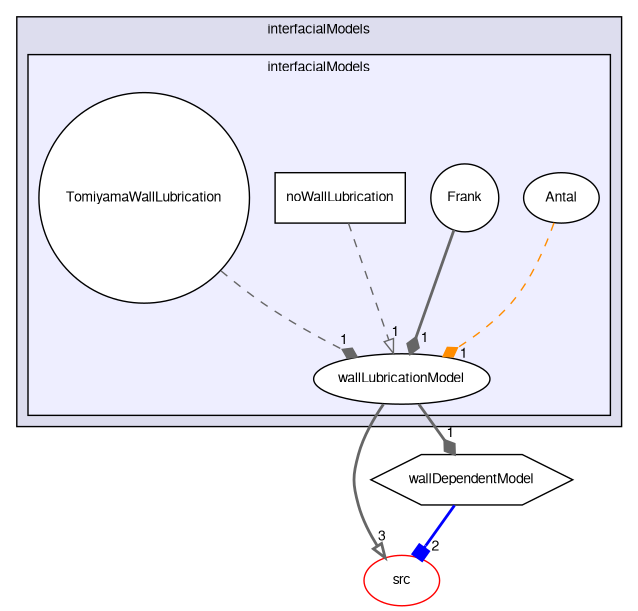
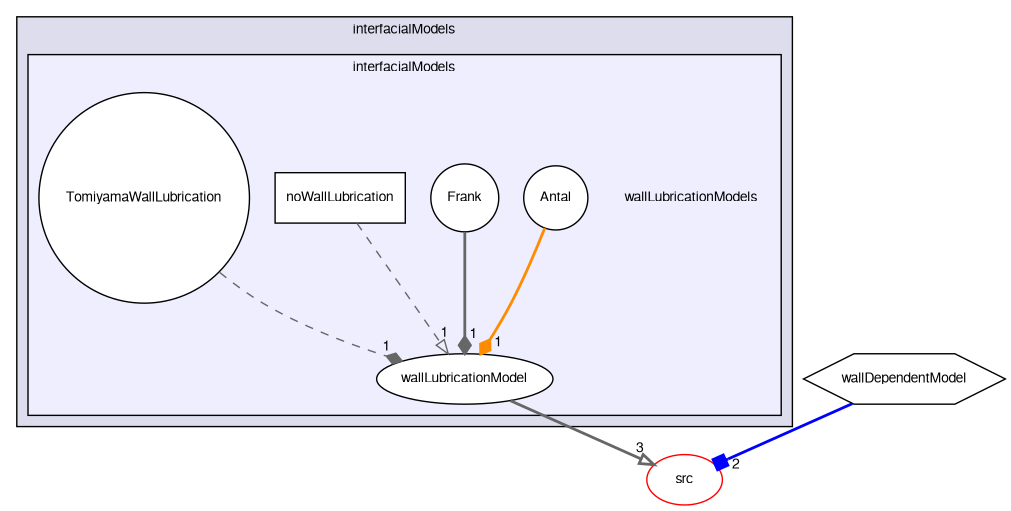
(561, 198) -> (556, 198)
none -> (692, 198)
(518, 295) -> (520, 285)
(432, 422) -> none
